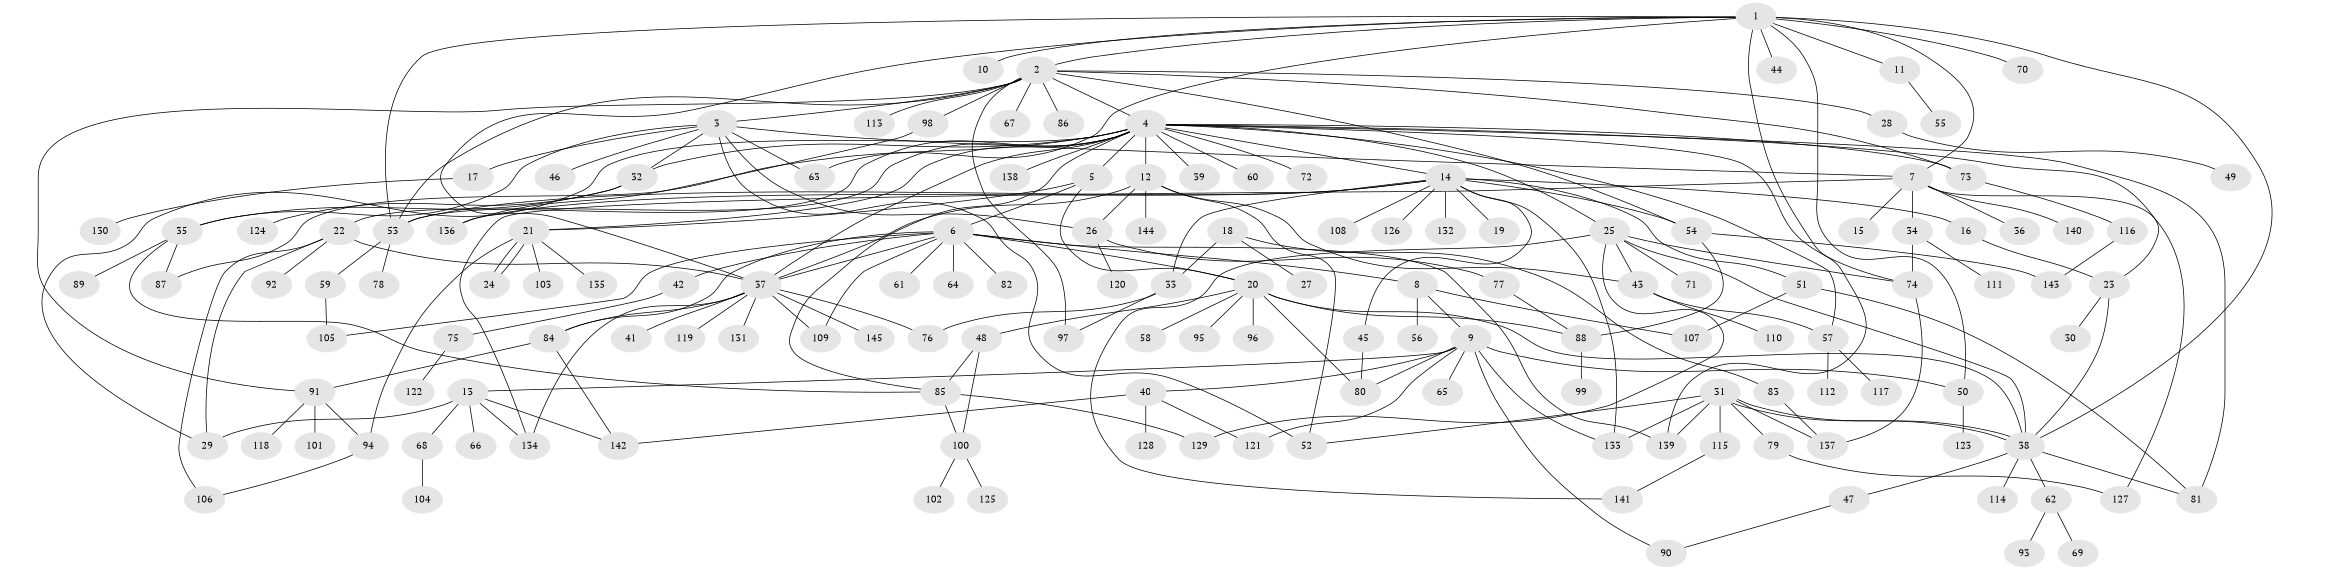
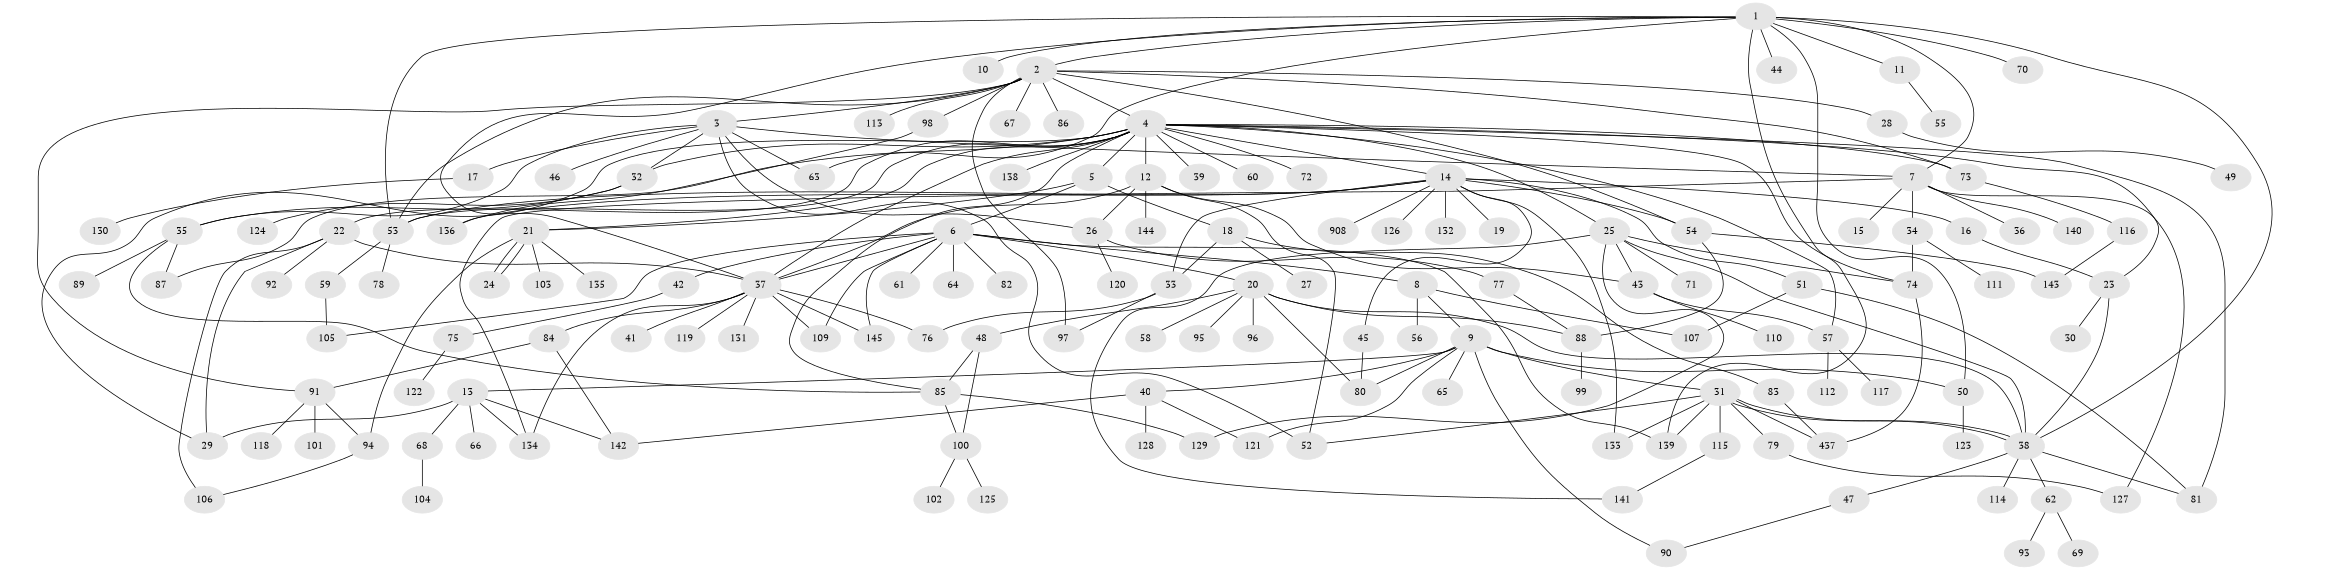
(1338, 231) -> (1338, 231)
(743, 267) -> (872, 273)
(1121, 271) -> (1159, 206)
(1529, 405) -> (1593, 373)
(1827, 446) -> (1827, 446)
